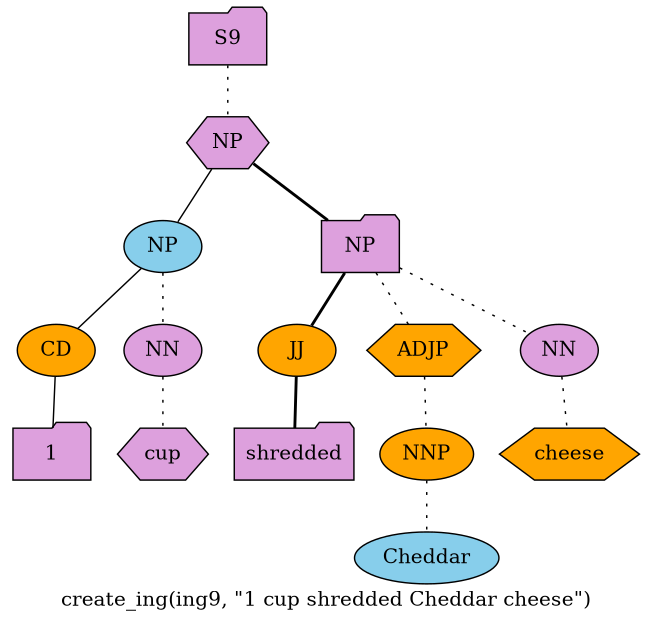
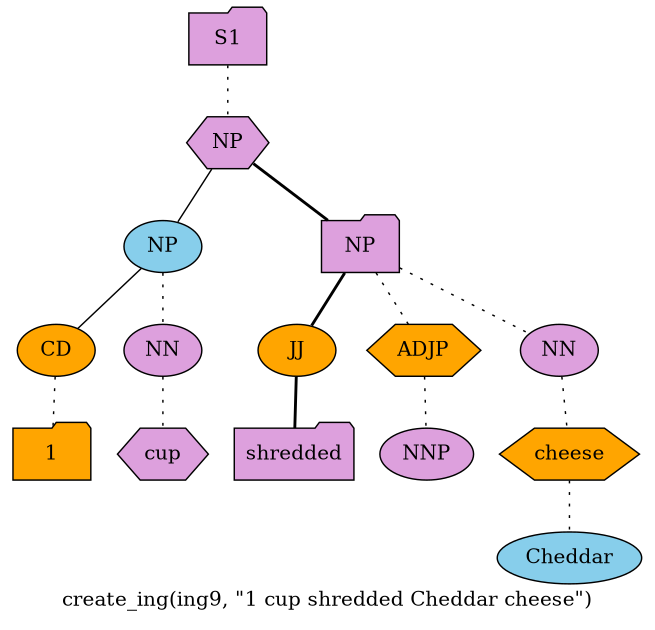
(228, 39) -> (228, 39)
(54, 402) -> (54, 402)
(52, 454) -> (52, 454)
(427, 454) -> (427, 454)
(427, 506) -> (569, 506)
